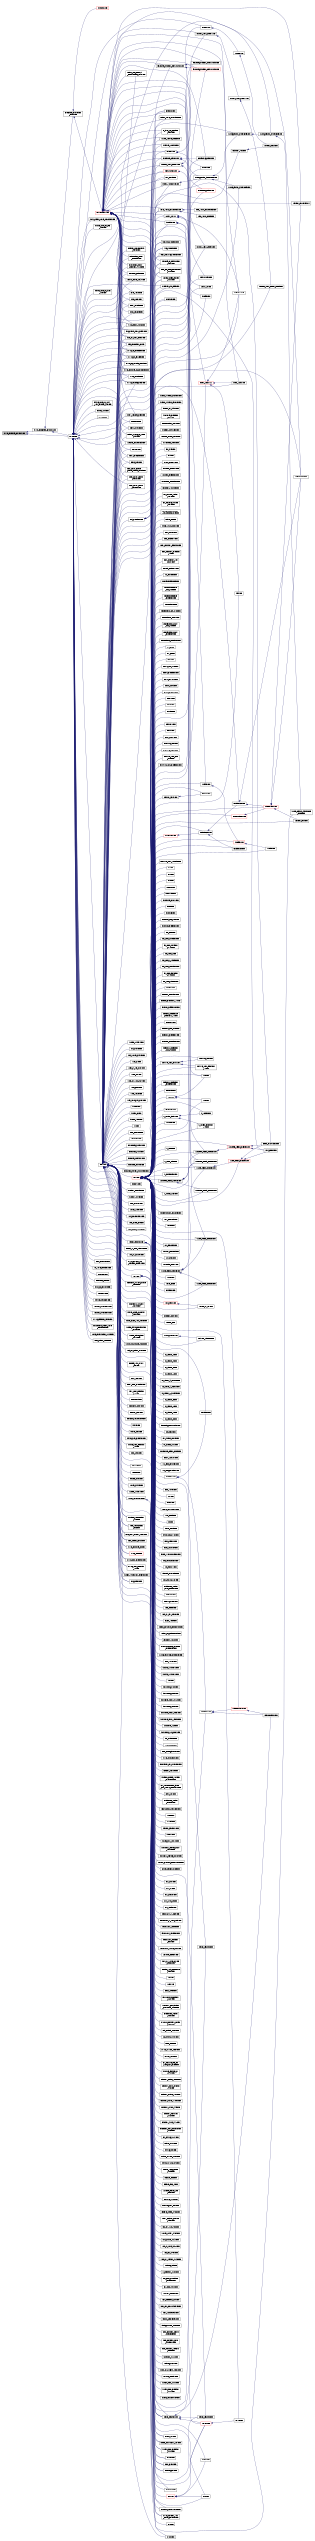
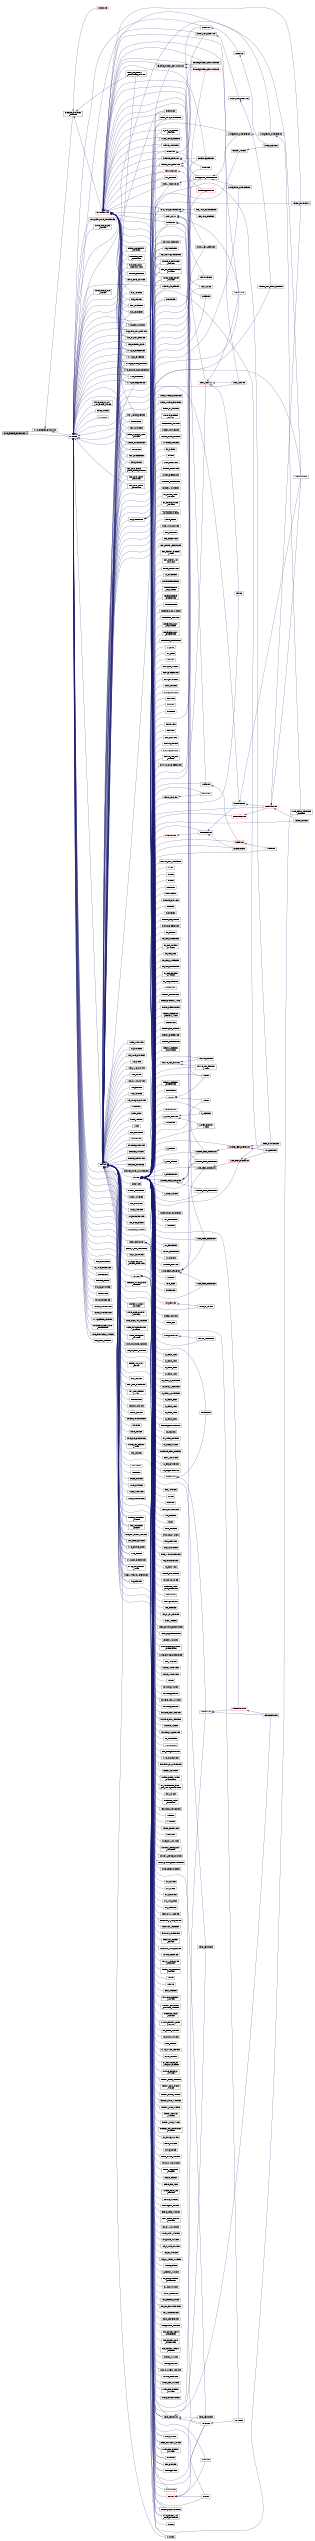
(107, 141) -> (102, 91)
(136, 266) -> (136, 266)
(153, 2016) -> (129, 1505)
